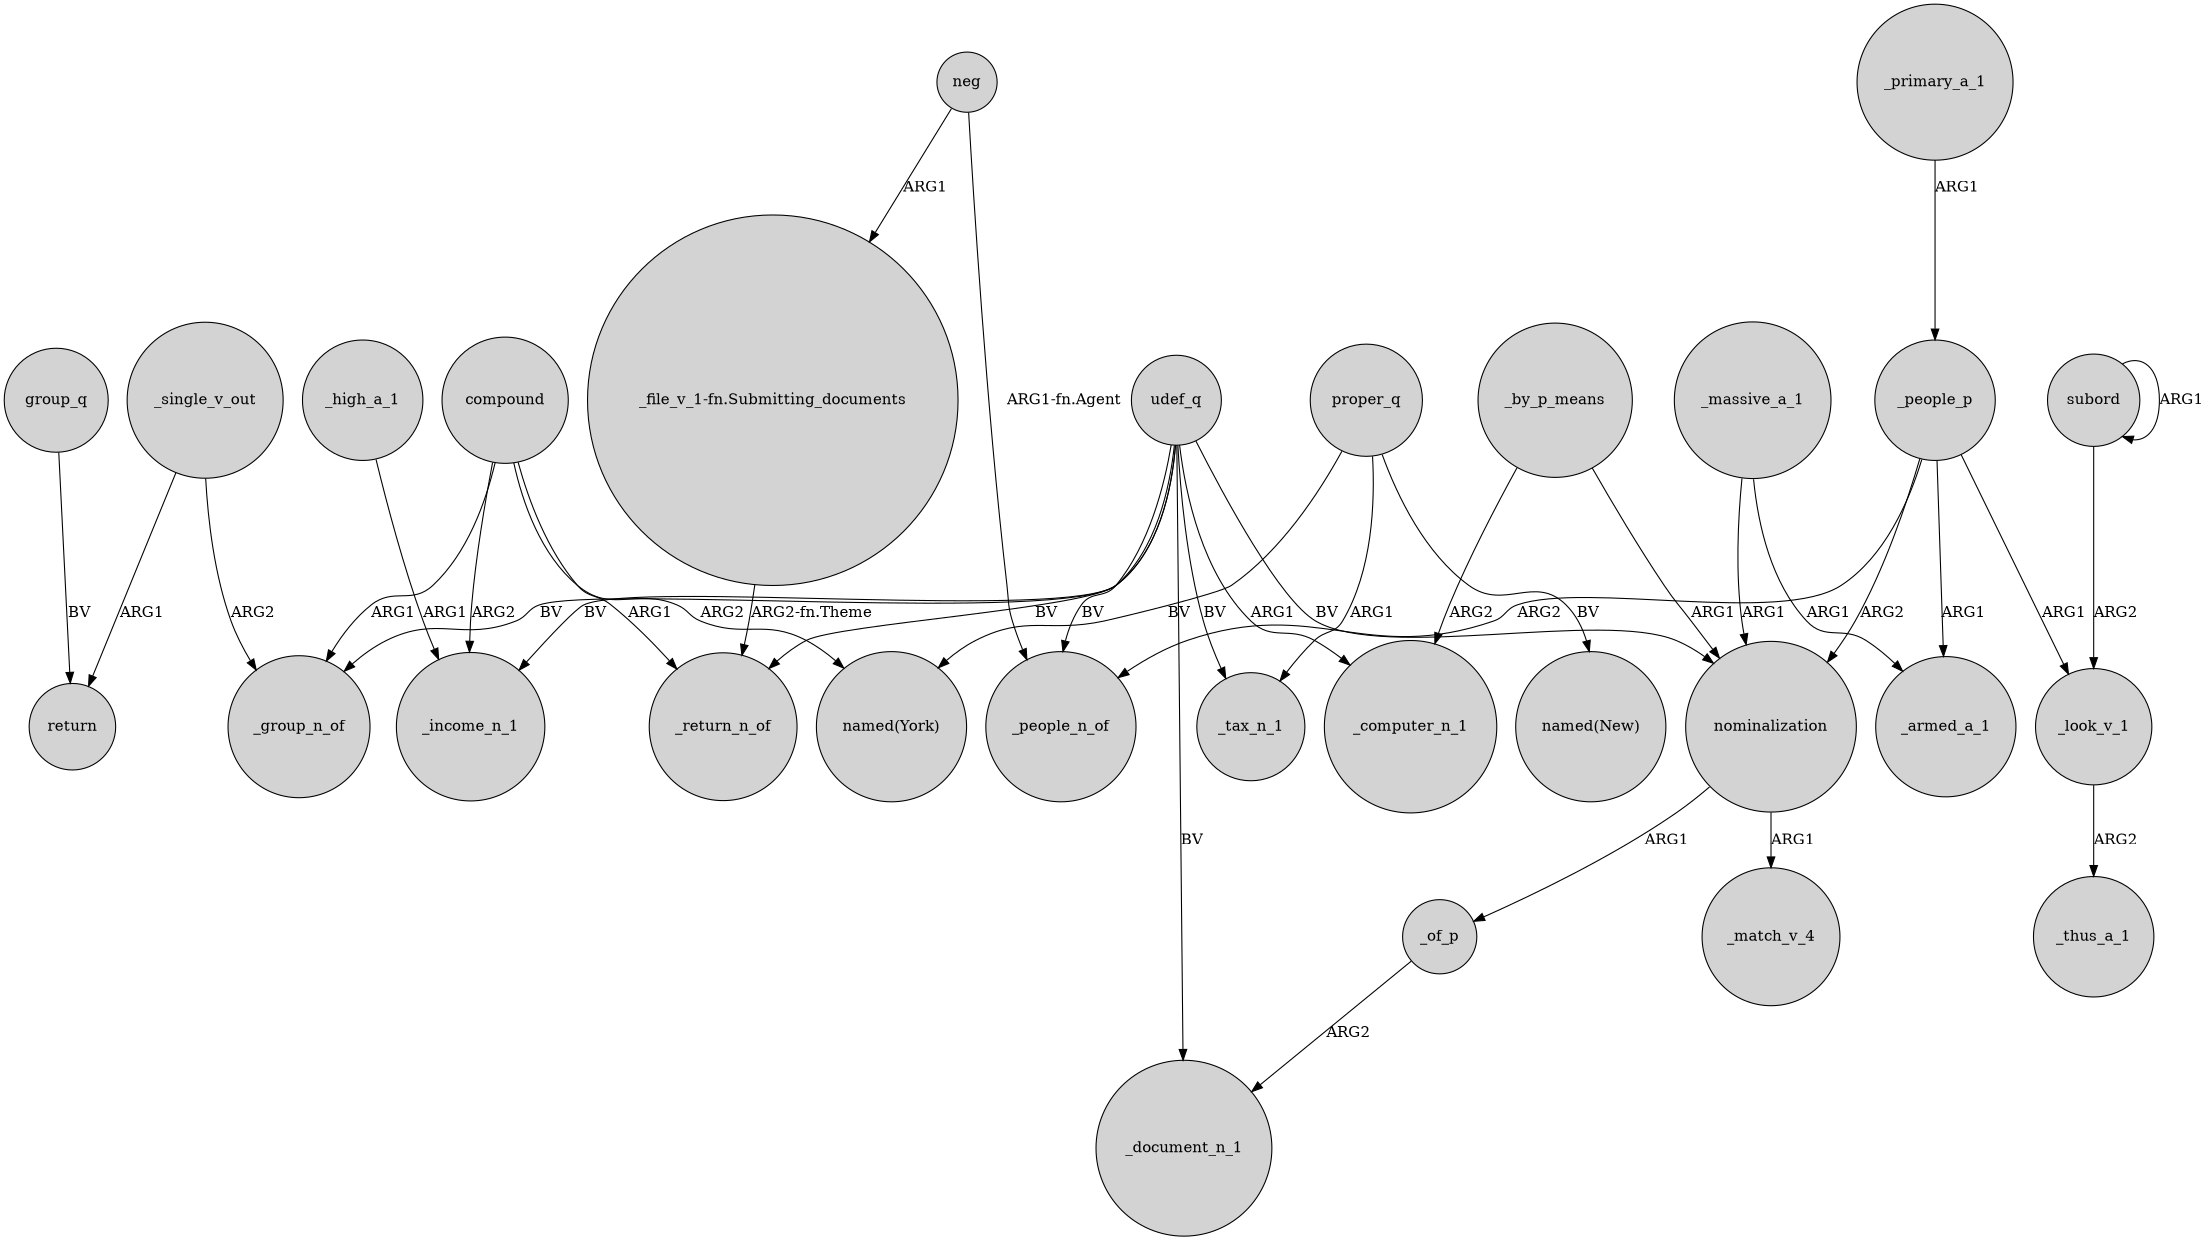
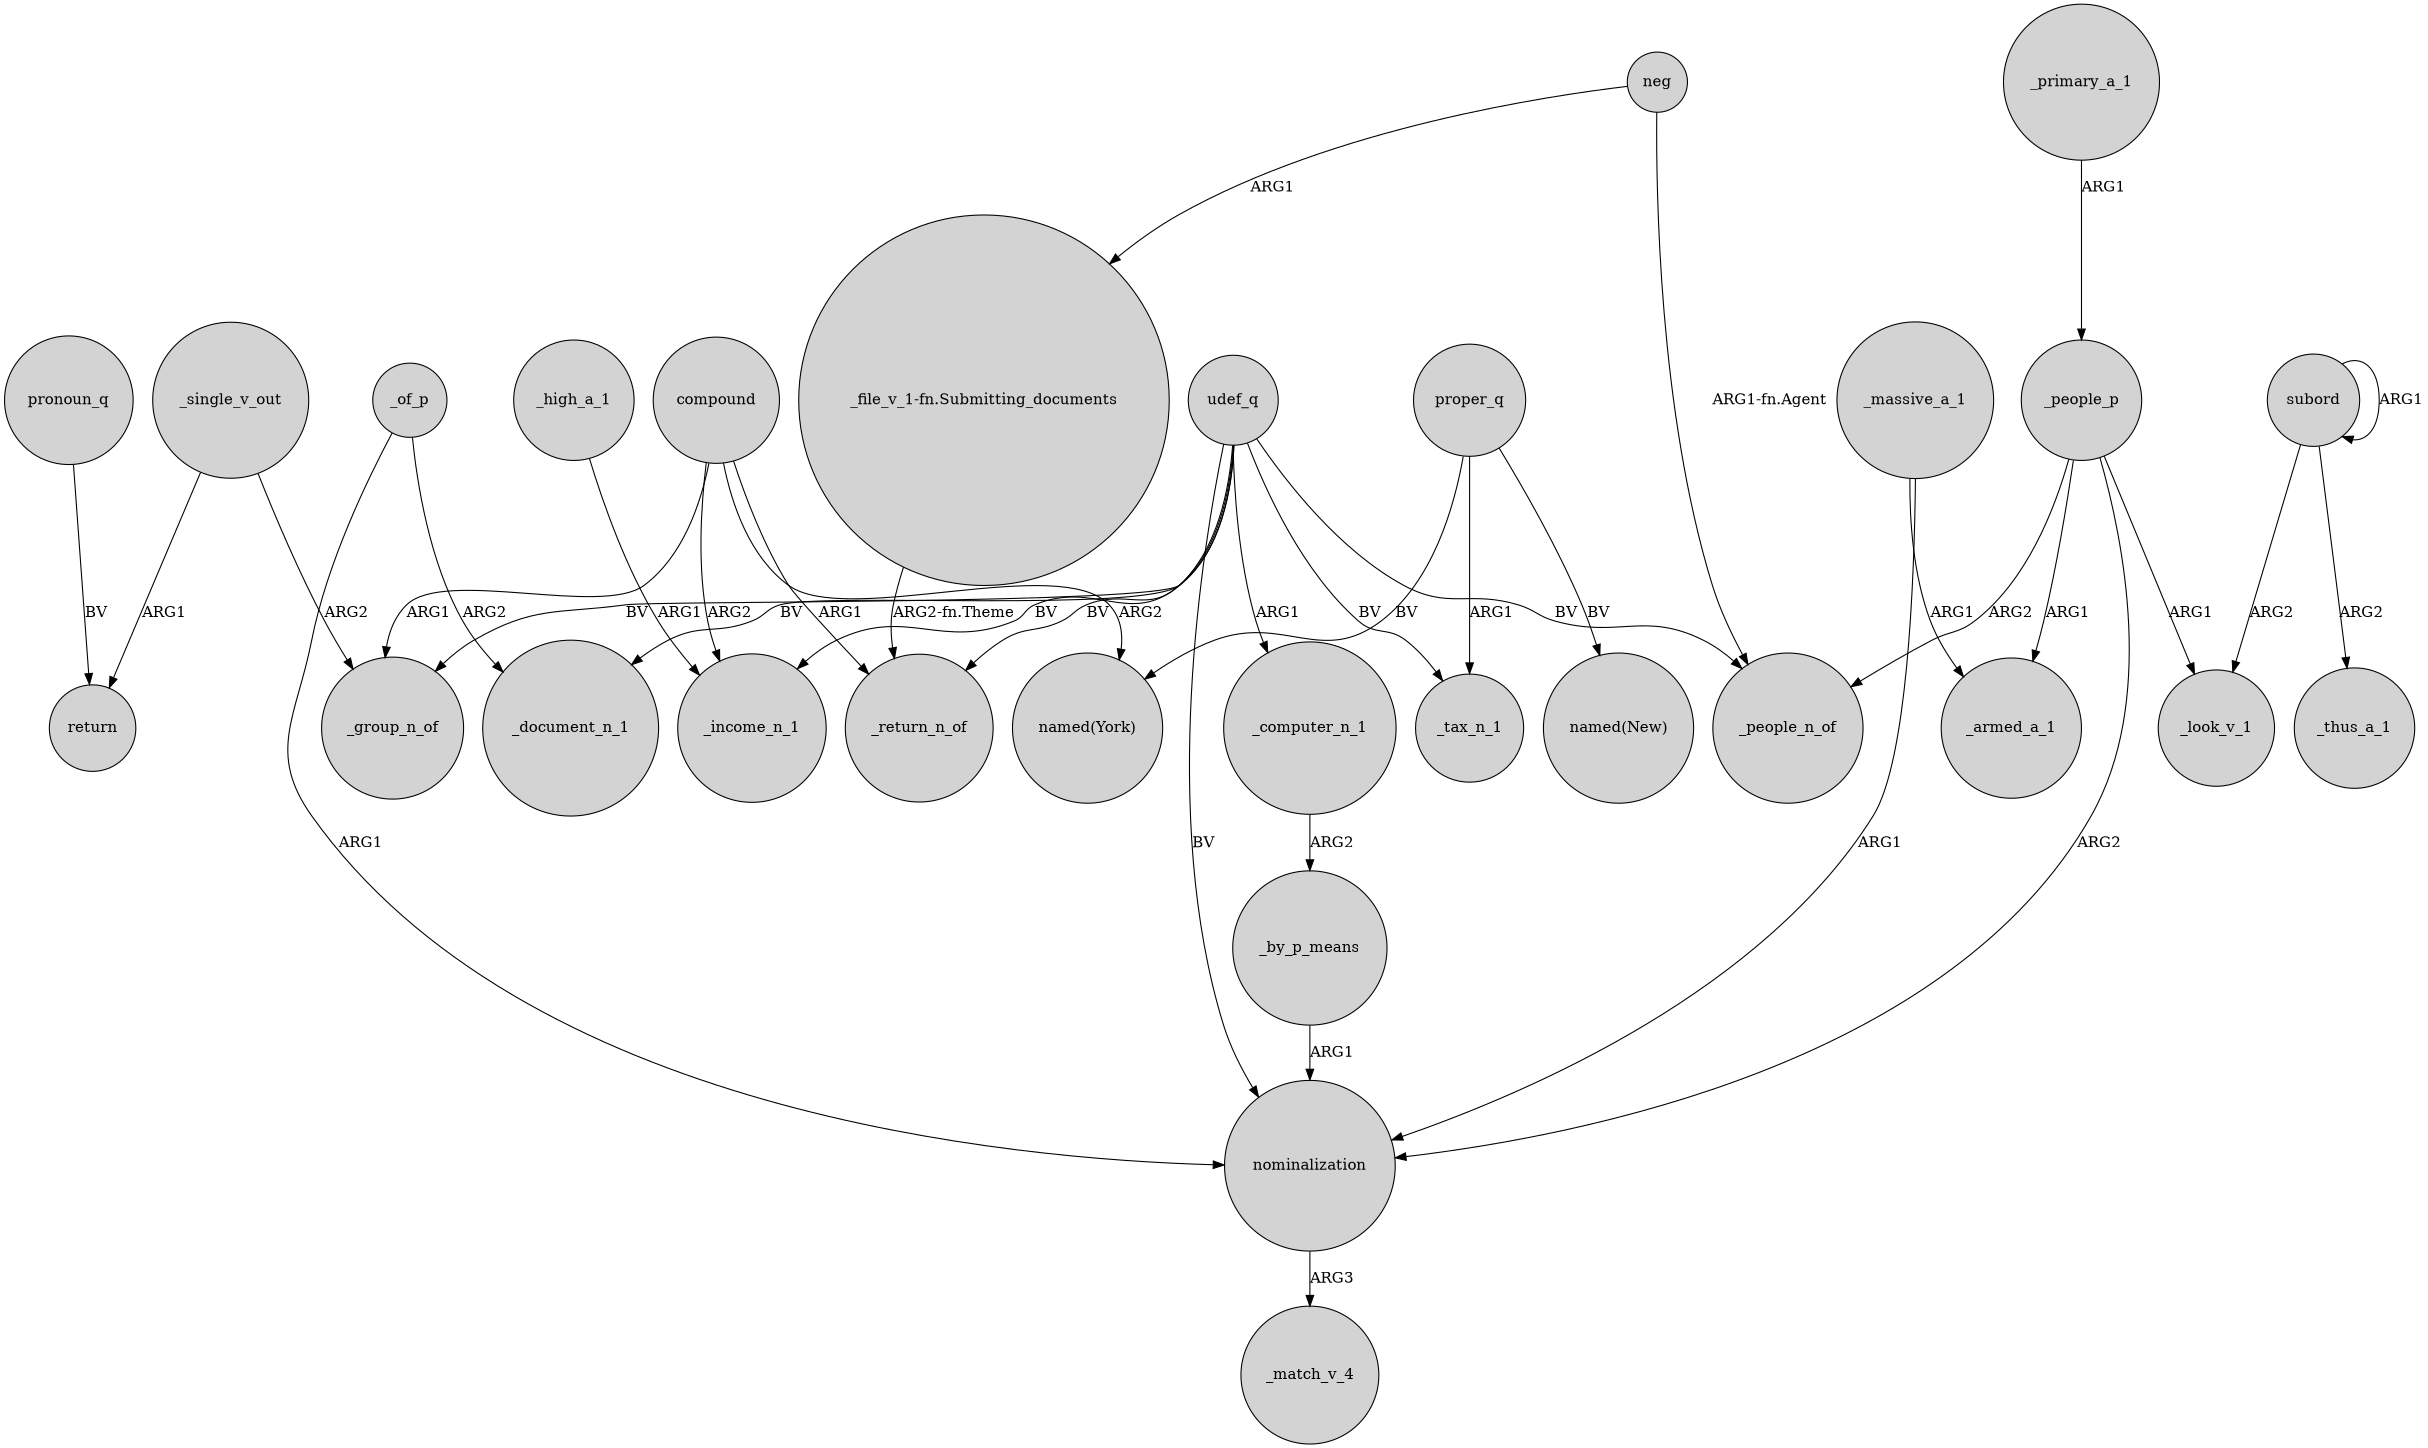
(56, 400) -> (69, 400)
(1475, 549) -> (1310, 837)
(2094, 825) -> (2332, 552)
(1793, 840) -> (1332, 1279)
(1601, 859) -> (535, 1006)
